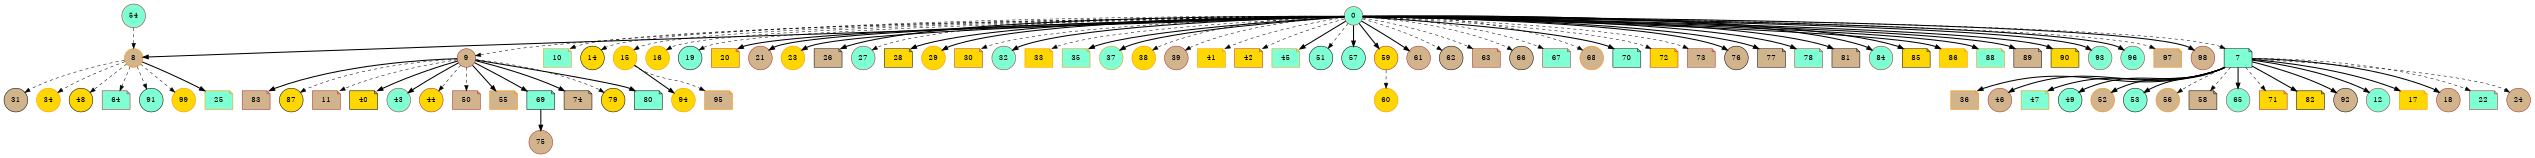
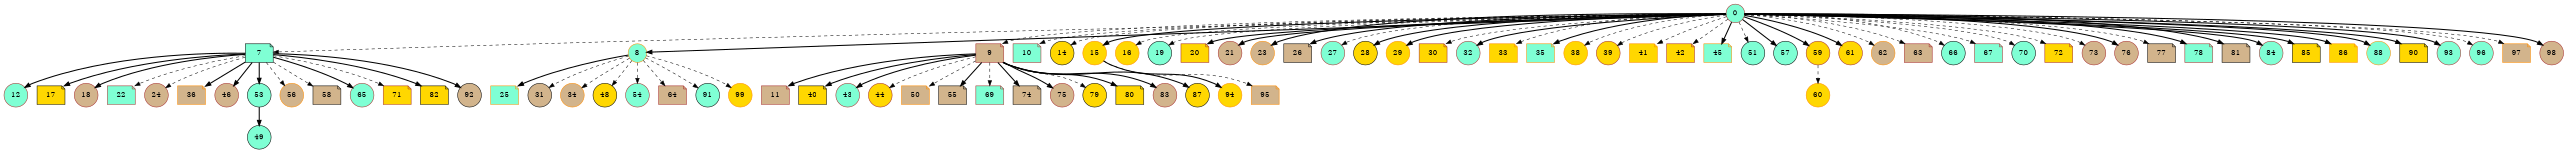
(1742, 22) -> (2107, 19)
(991, 23) -> (1416, 20)
(1559, 23) -> (1945, 19)
(1487, 27) -> (1878, 22)
(134, 36) -> (637, 70)
(134, 58) -> (637, 53)
(466, 58) -> (990, 53)
(557, 58) -> (1027, 53)
(793, 58) -> (1263, 53)
(898, 58) -> (1365, 53)
(1111, 58) -> none
(1176, 58) -> (1608, 53)
(1419, 58) -> (1851, 53)
(1451, 58) -> (1883, 53)
(1521, 58) -> (1953, 53)
(1592, 58) -> none
(1627, 58) -> (2024, 53)
(1701, 58) -> (2094, 53)
(1736, 58) -> (2126, 53)
(1991, 58) -> (2379, 53)
(2028, 58) -> none
(380, 68) -> (1121, 72)
(400, 71) -> (884, 62)
(499, 75) -> (990, 72)
(2154, 78) -> (259, 114)
(48, 100) -> (572, 95)
(116, 100) -> (673, 95)
(256, 100) -> (1165, 95)
(466, 100) -> (915, 95)
(504, 100) -> (953, 95)
(541, 100) -> (990, 95)
(648, 100) -> (1130, 95)
(2035, 100) -> none
(2103, 100) -> none
(2413, 100) -> (51, 95)
(541, 117) -> (1028, 75)
